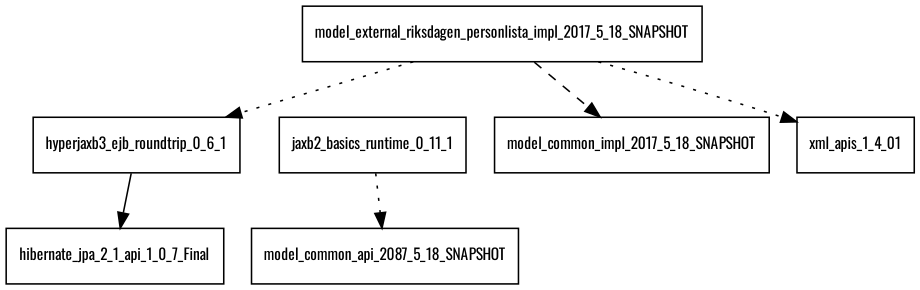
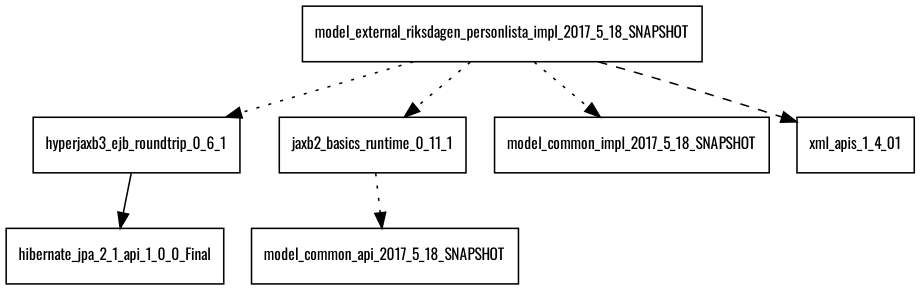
none -> (443, 85)
(561, 85) -> (561, 85)
(690, 89) -> (690, 89)
(115, 256) -> (115, 256)
(385, 256) -> (385, 256)
